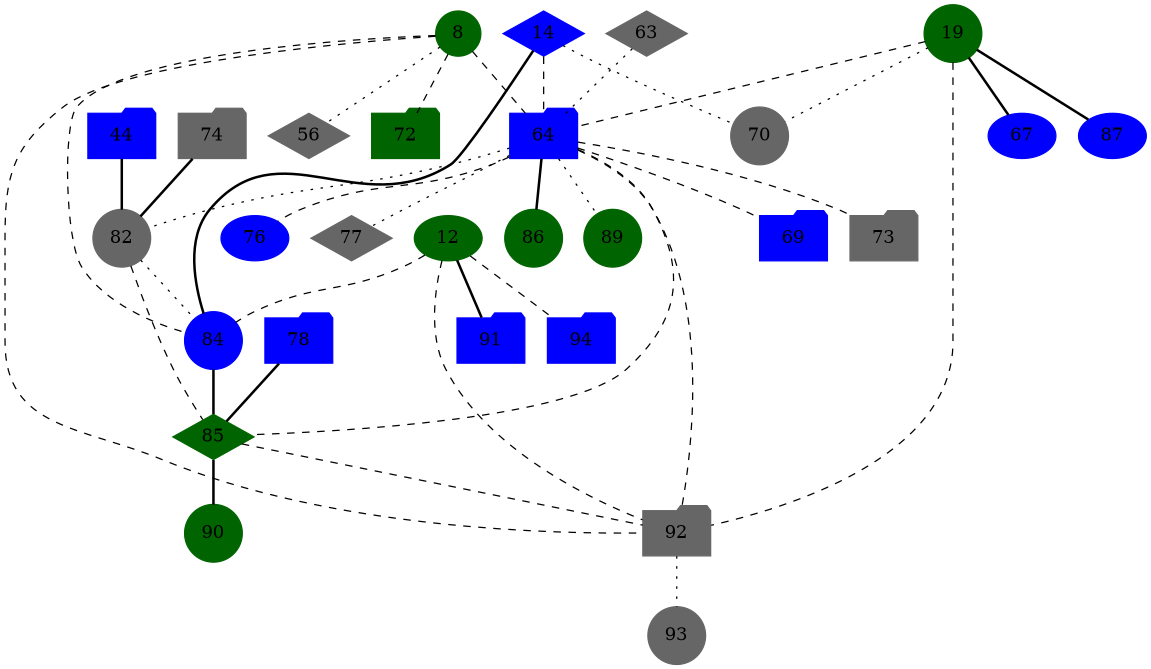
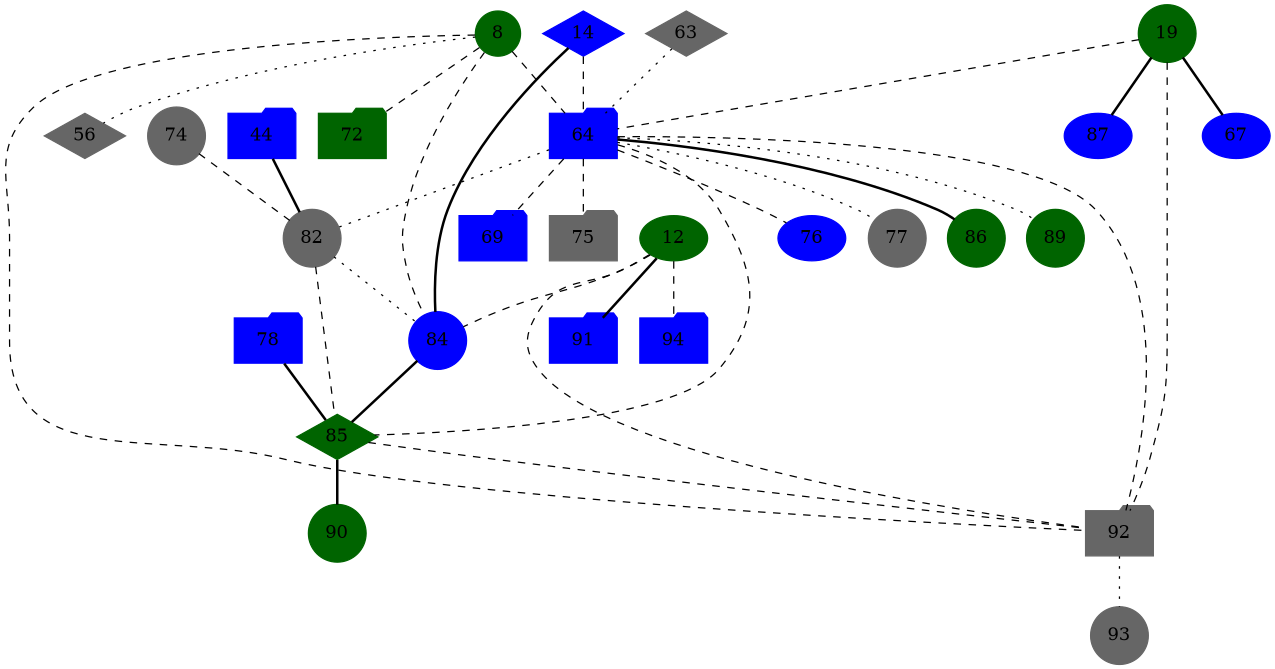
(212, 136) -> (177, 136)
(760, 136) -> none
(167, 188) -> (244, 187)
(352, 238) -> (897, 238)
(884, 238) -> (583, 238)
